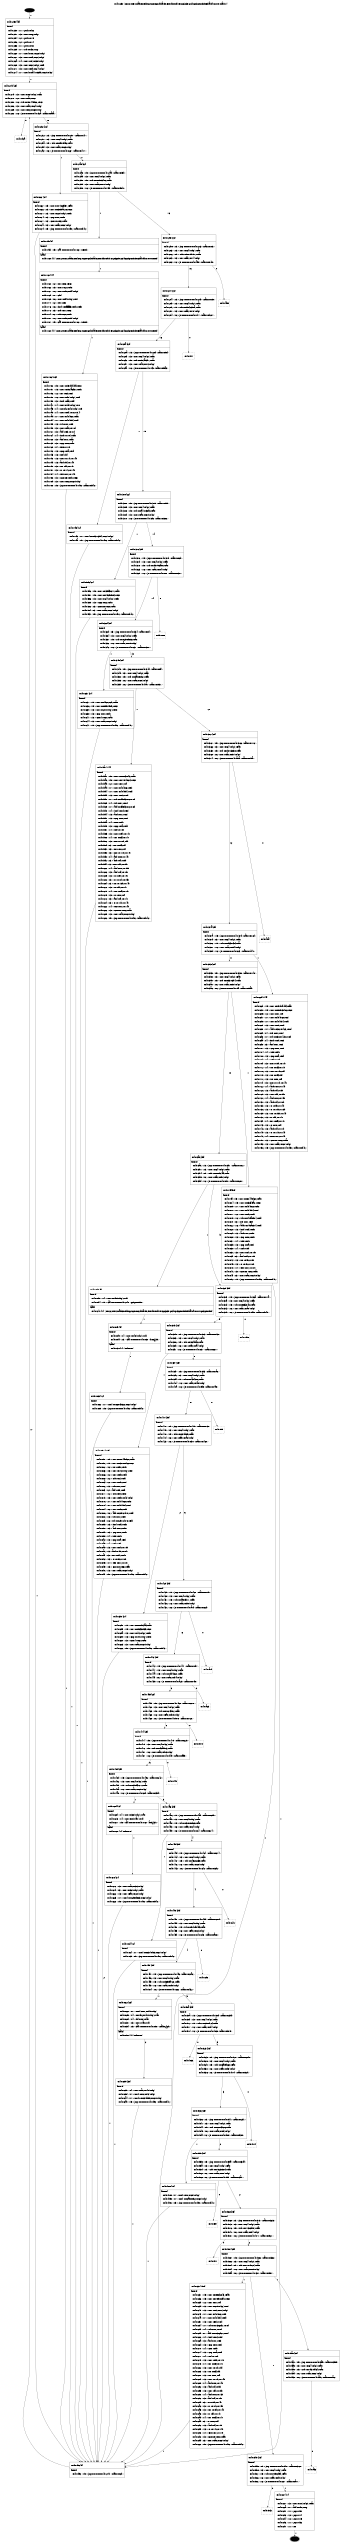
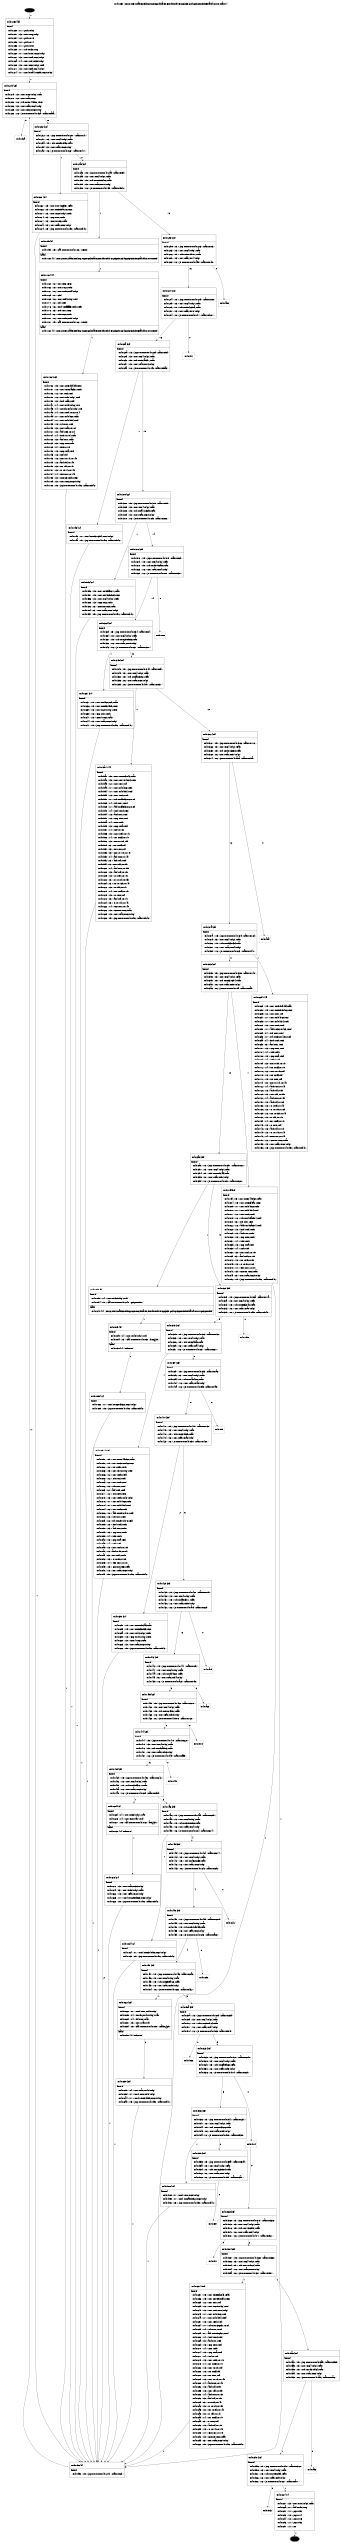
(233, 2194) -> (250, 2178)
(262, 2365) -> (293, 2417)
